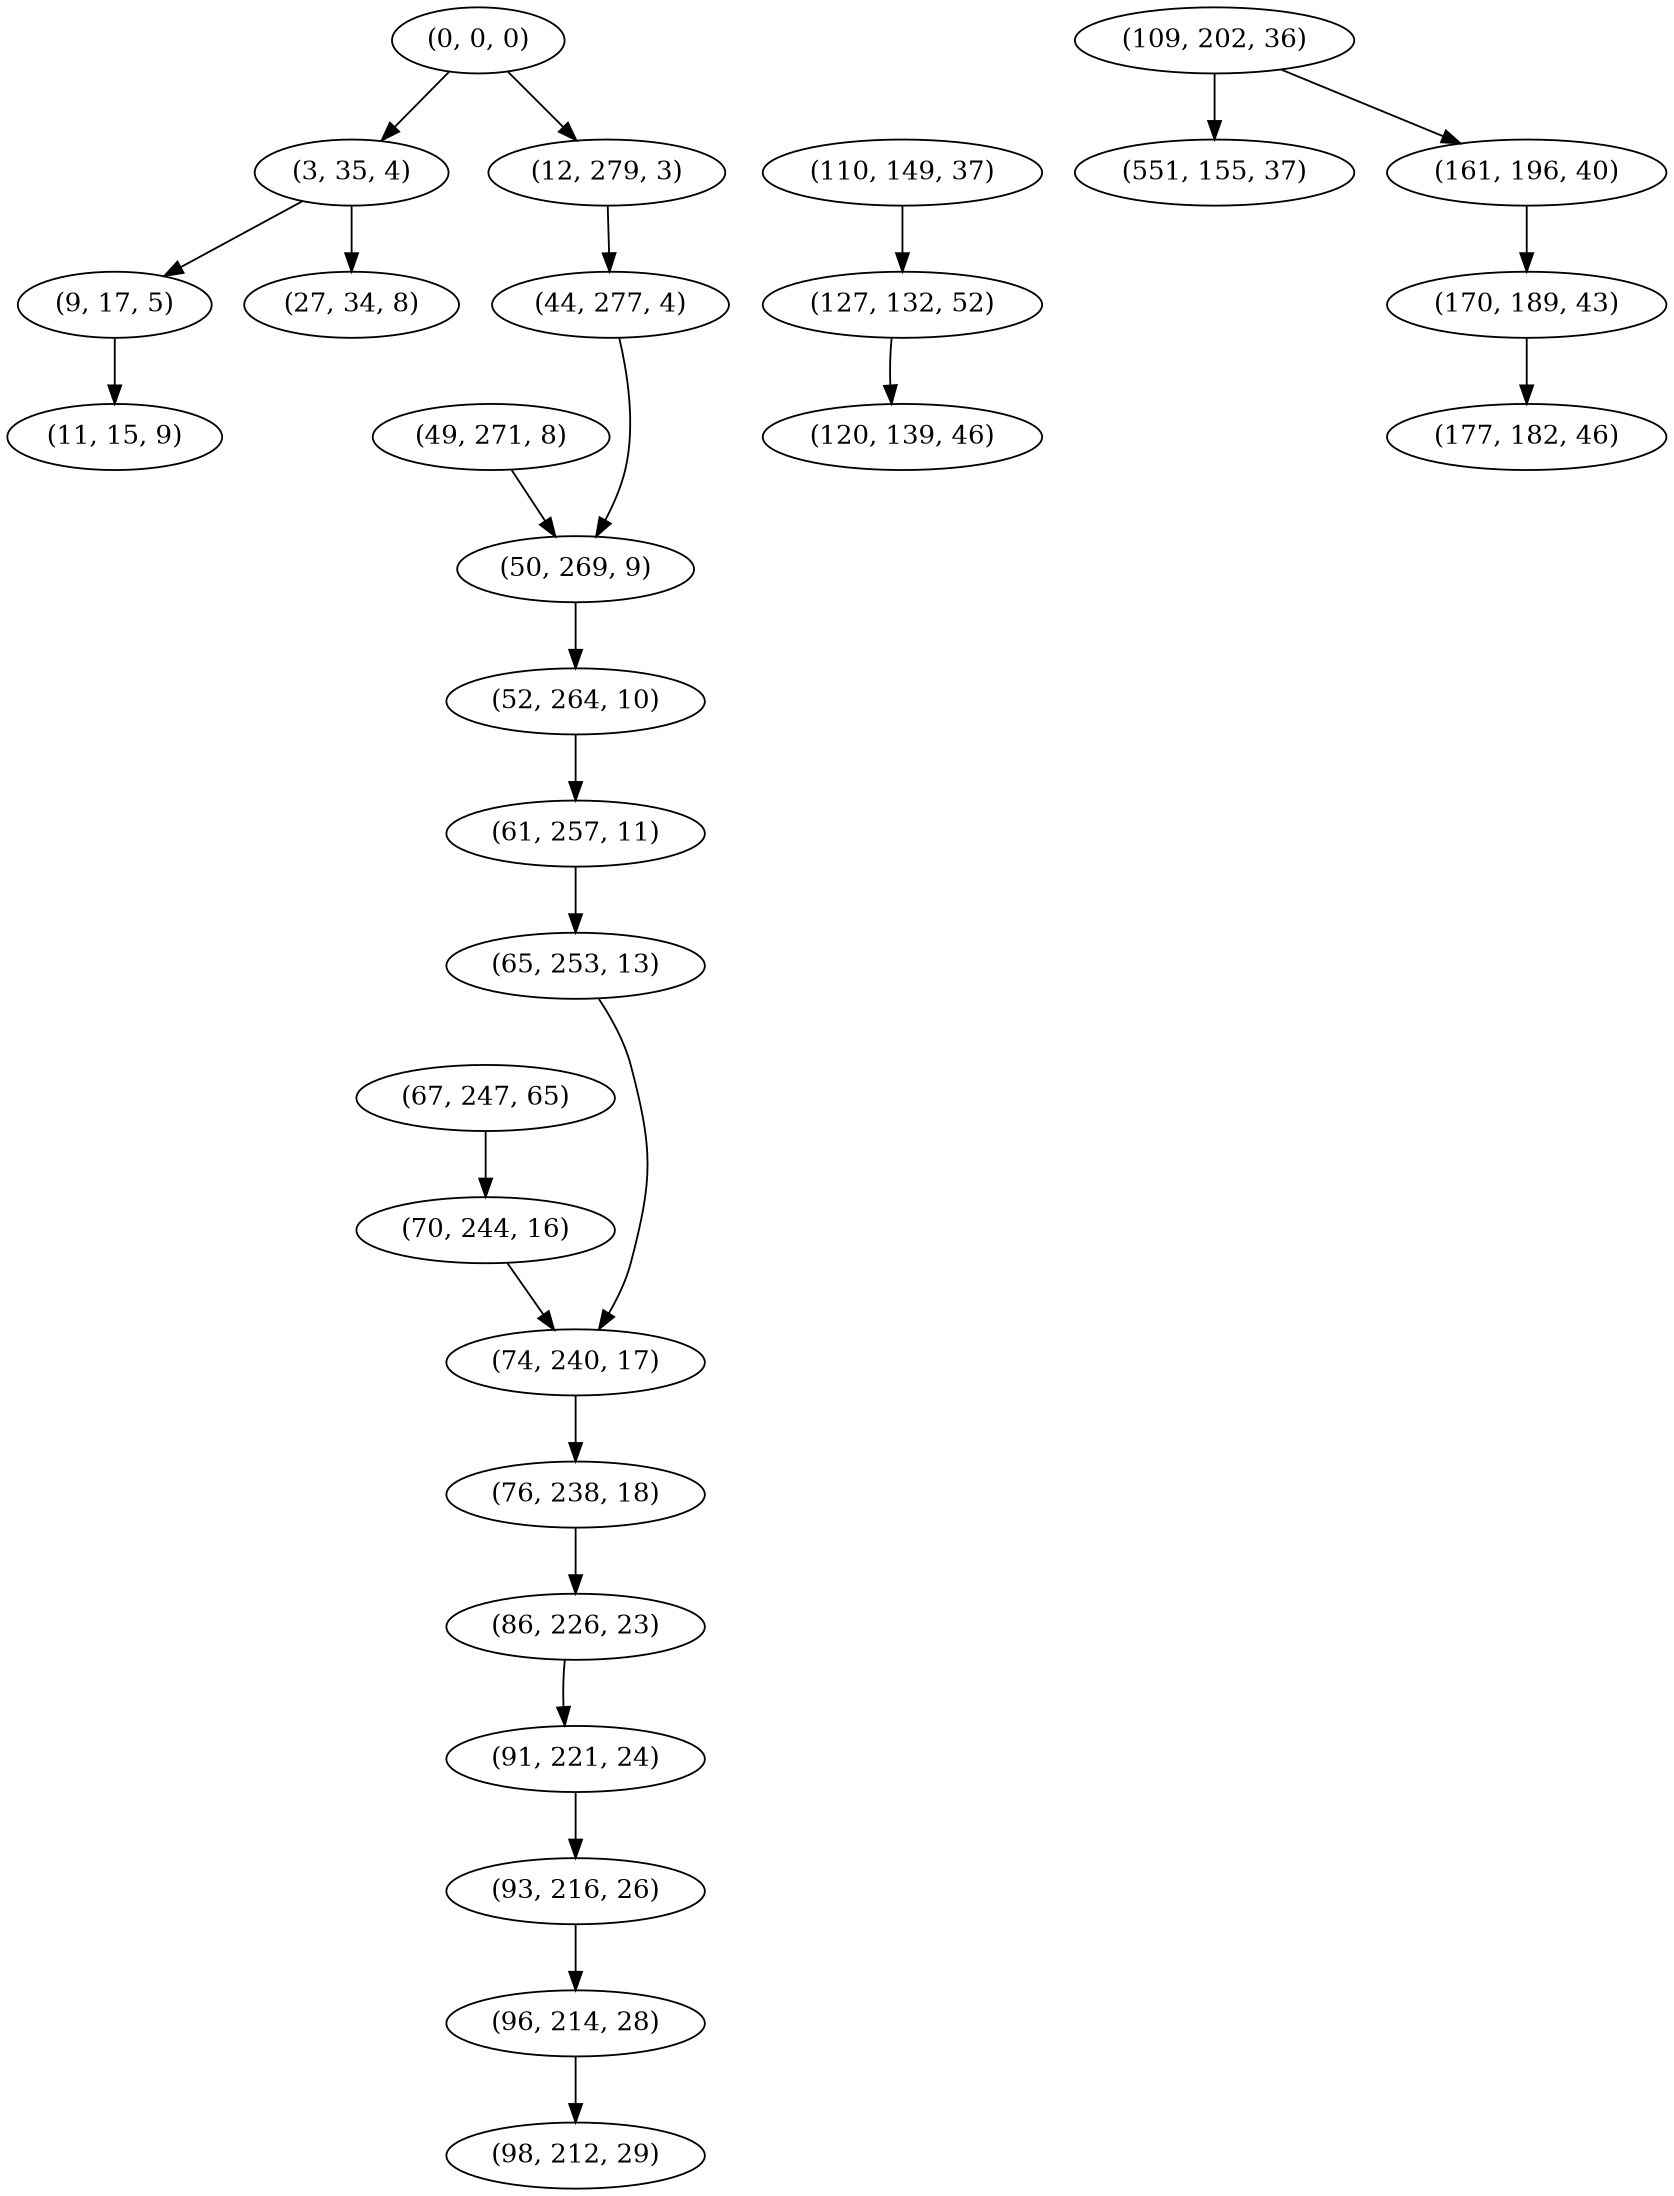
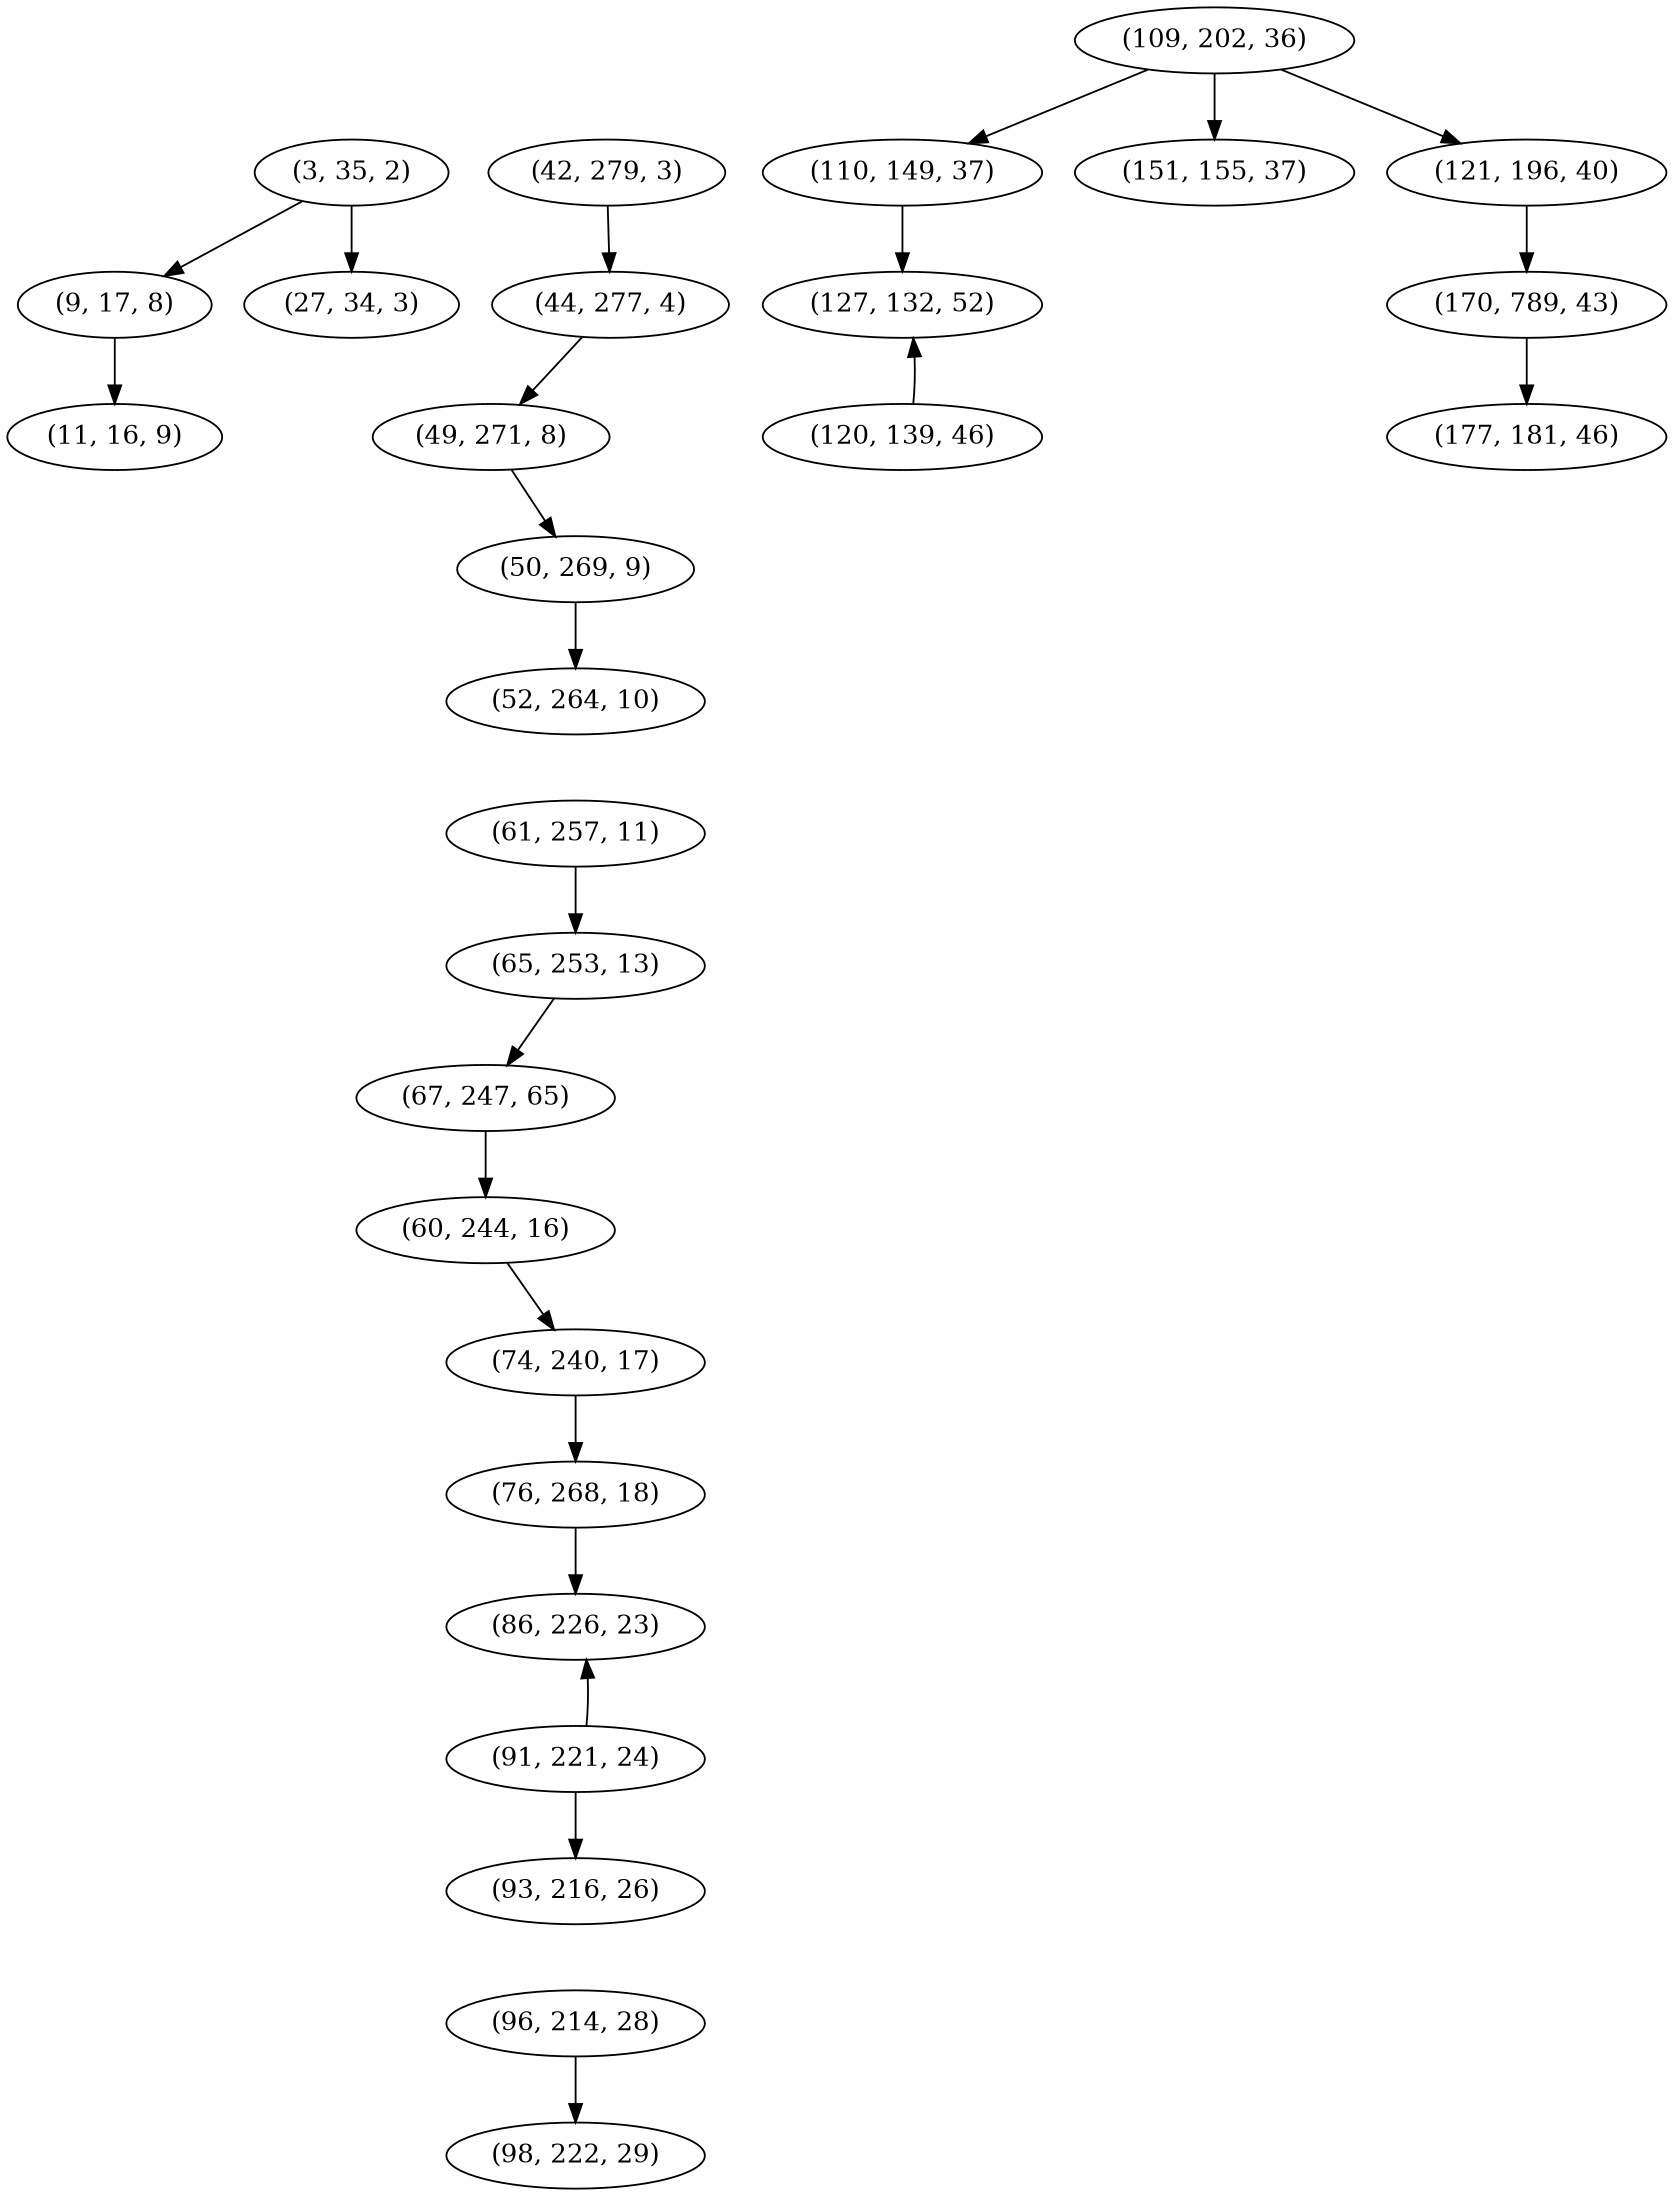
(478, 40) -> none
none -> (1067, 103)
(352, 173) -> (352, 173)
(607, 173) -> (607, 173)
(1215, 173) -> (1215, 173)
(1527, 173) -> (1527, 173)
(115, 305) -> (115, 305)
(352, 305) -> (352, 305)
(1527, 305) -> (1527, 305)
(890, 362) -> (915, 380)
(630, 431) -> (557, 364)
(115, 437) -> (115, 437)
(1527, 437) -> (1527, 437)
(576, 758) -> none
(647, 1155) -> (536, 1024)
(486, 1230) -> (486, 1230)
(576, 1495) -> (576, 1495)
(563, 1683) -> (588, 1702)
(576, 1948) -> none
(576, 2156) -> (576, 2156)
